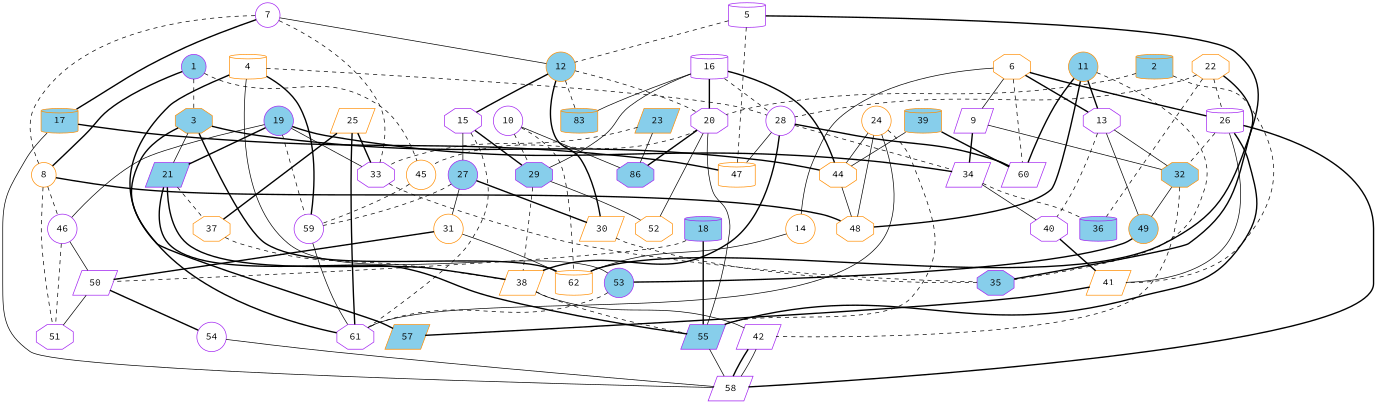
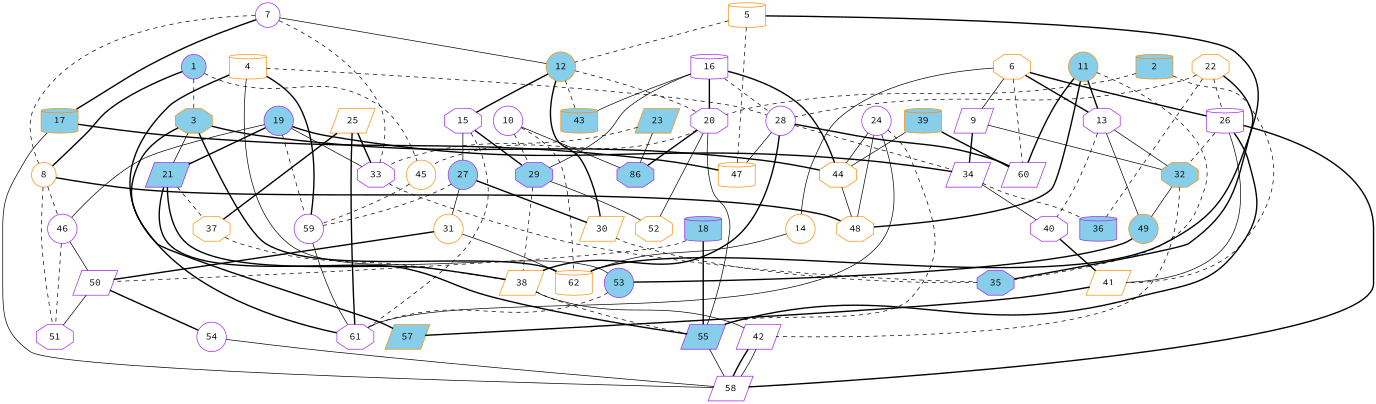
(747, 15) -> (747, 15)
(579, 121) -> (579, 121)
(876, 121) -> (876, 121)
